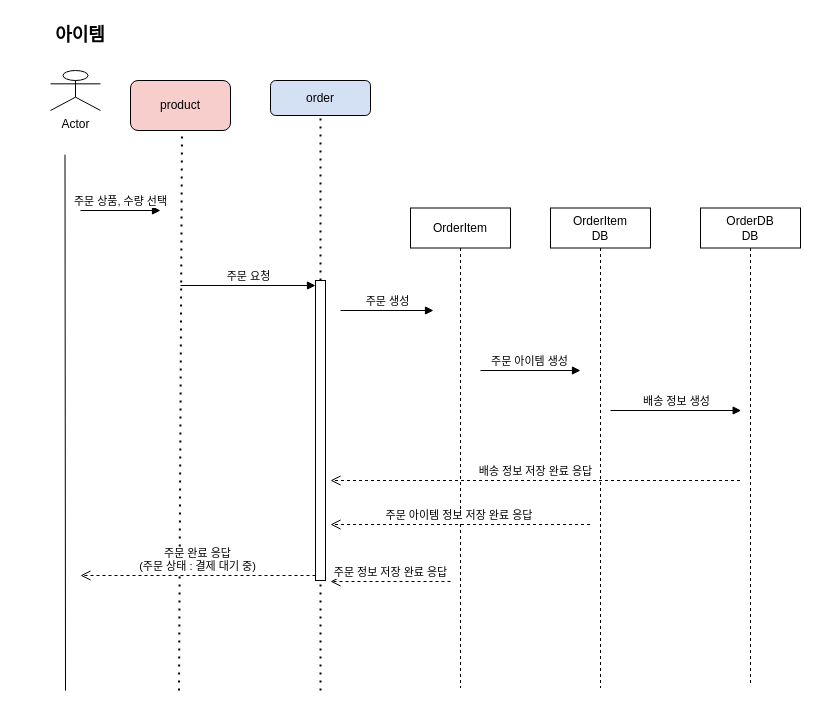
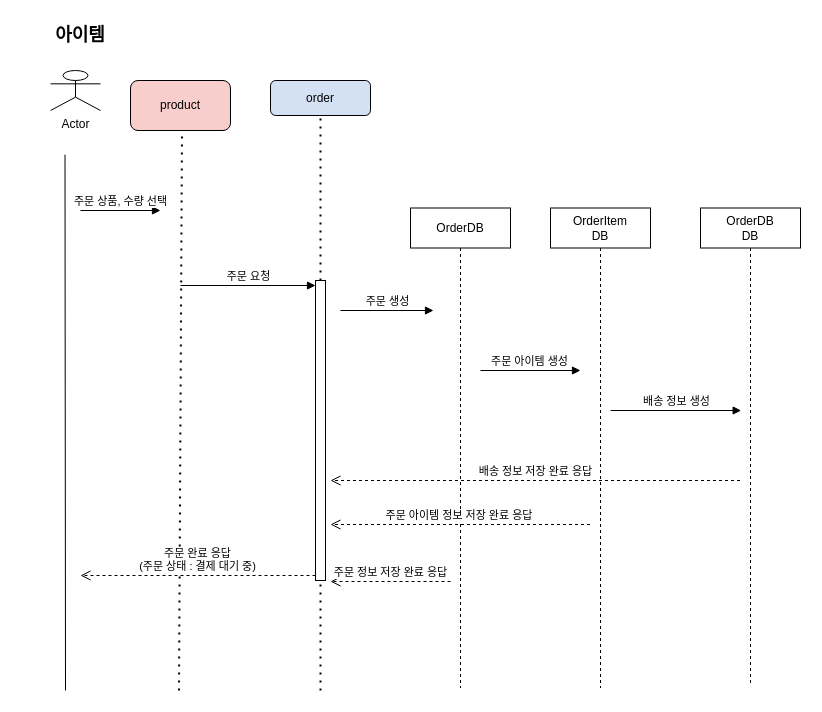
(461, 229) -> (461, 229)
